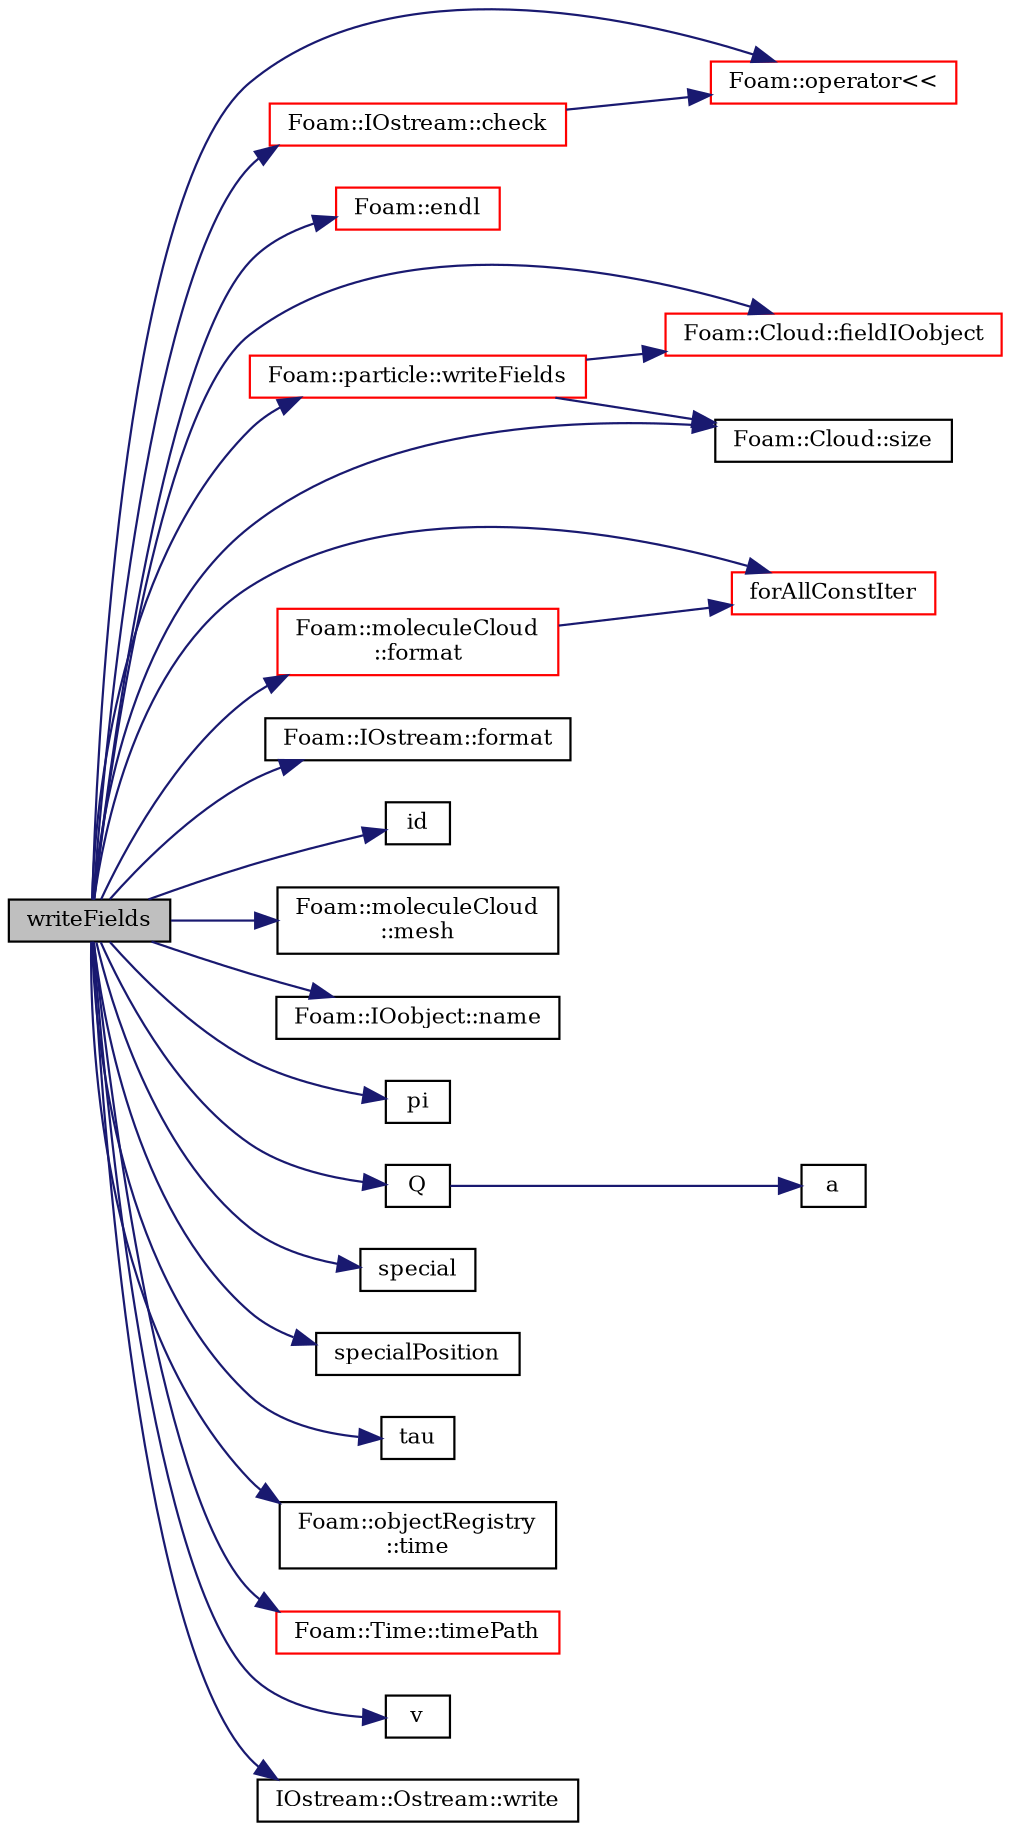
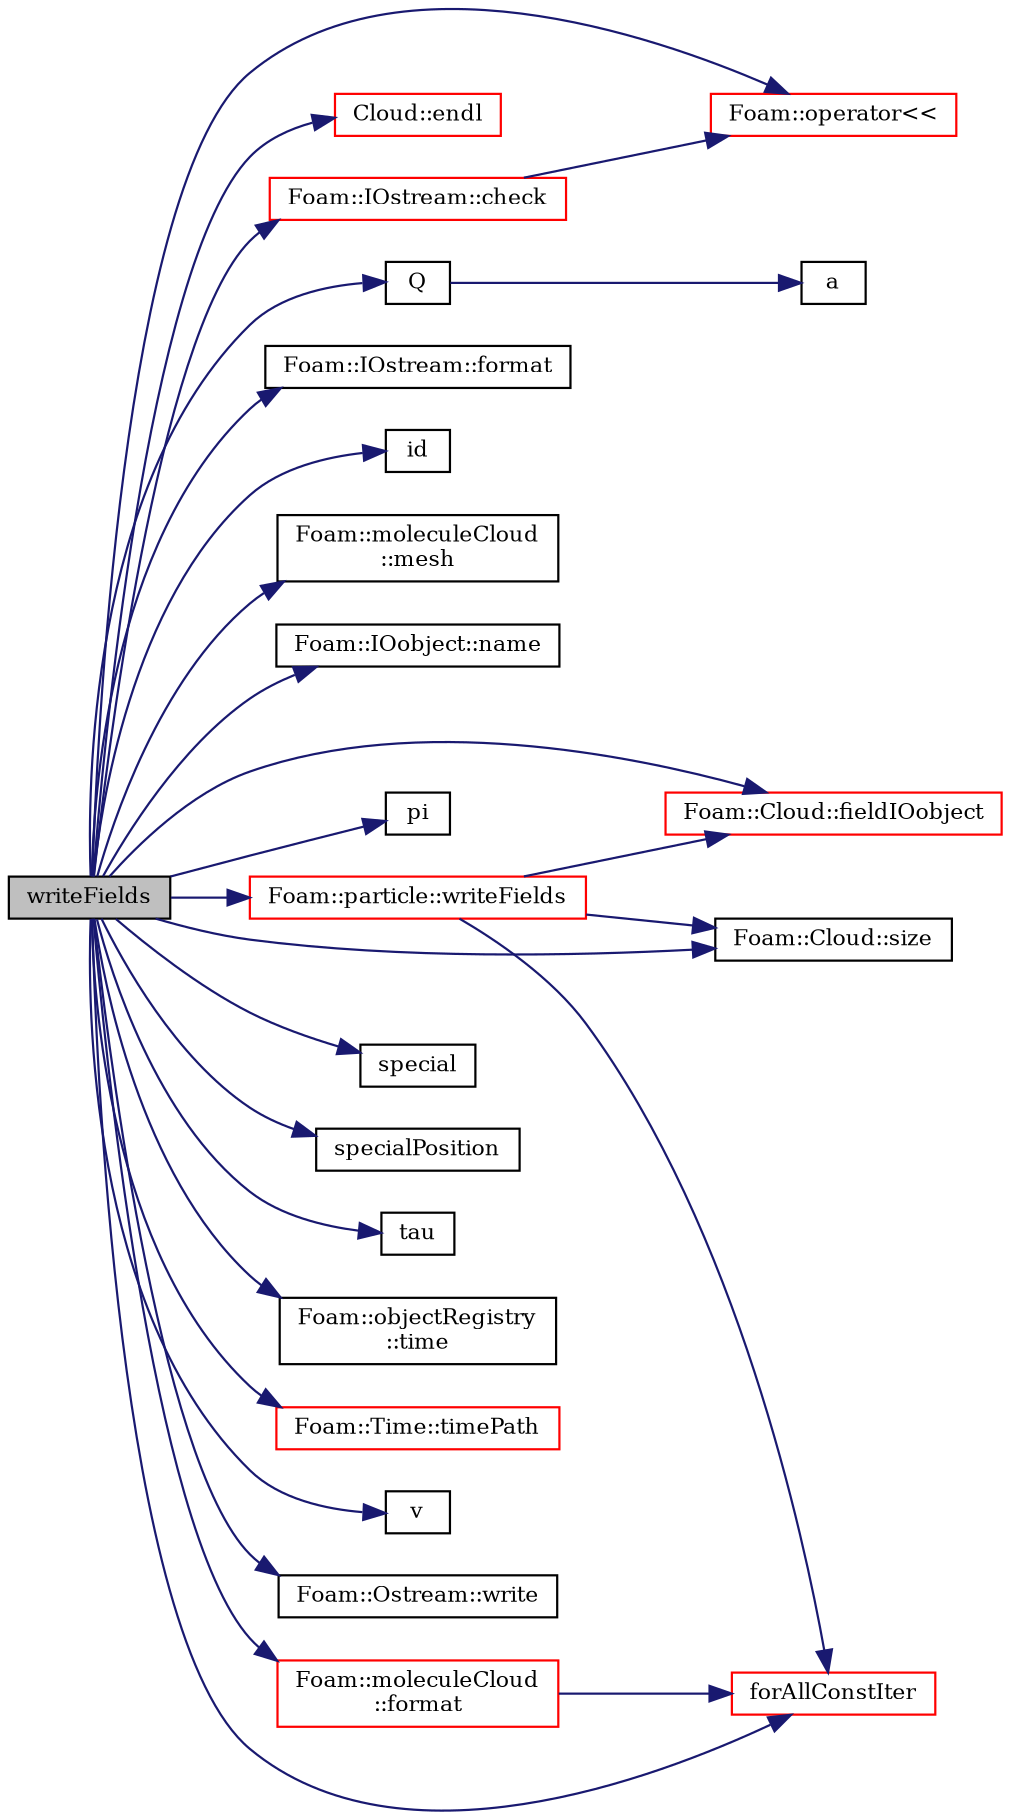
(418, 209) -> (418, 115)
none -> (708, 1247)
(418, 1801) -> (418, 1596)
